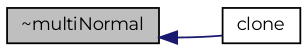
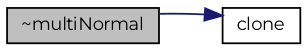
(200, 37) -> (182, 14)
